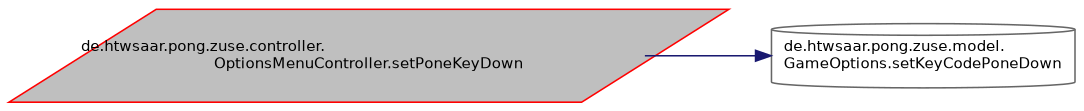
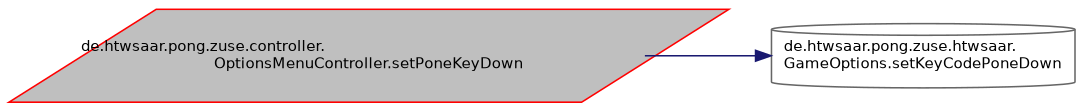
(923, 56) -> (923, 56)
